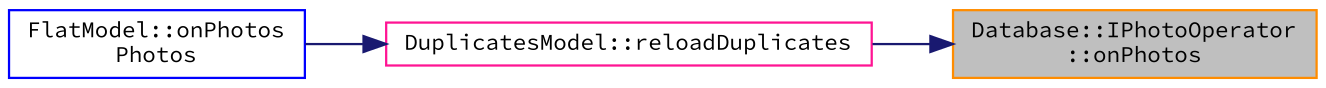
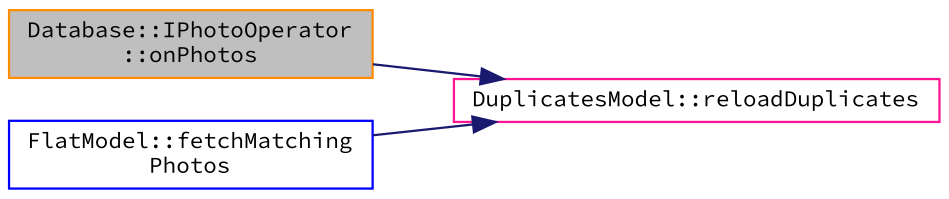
(157, 44) -> (191, 155)
(901, 44) -> (426, 70)
